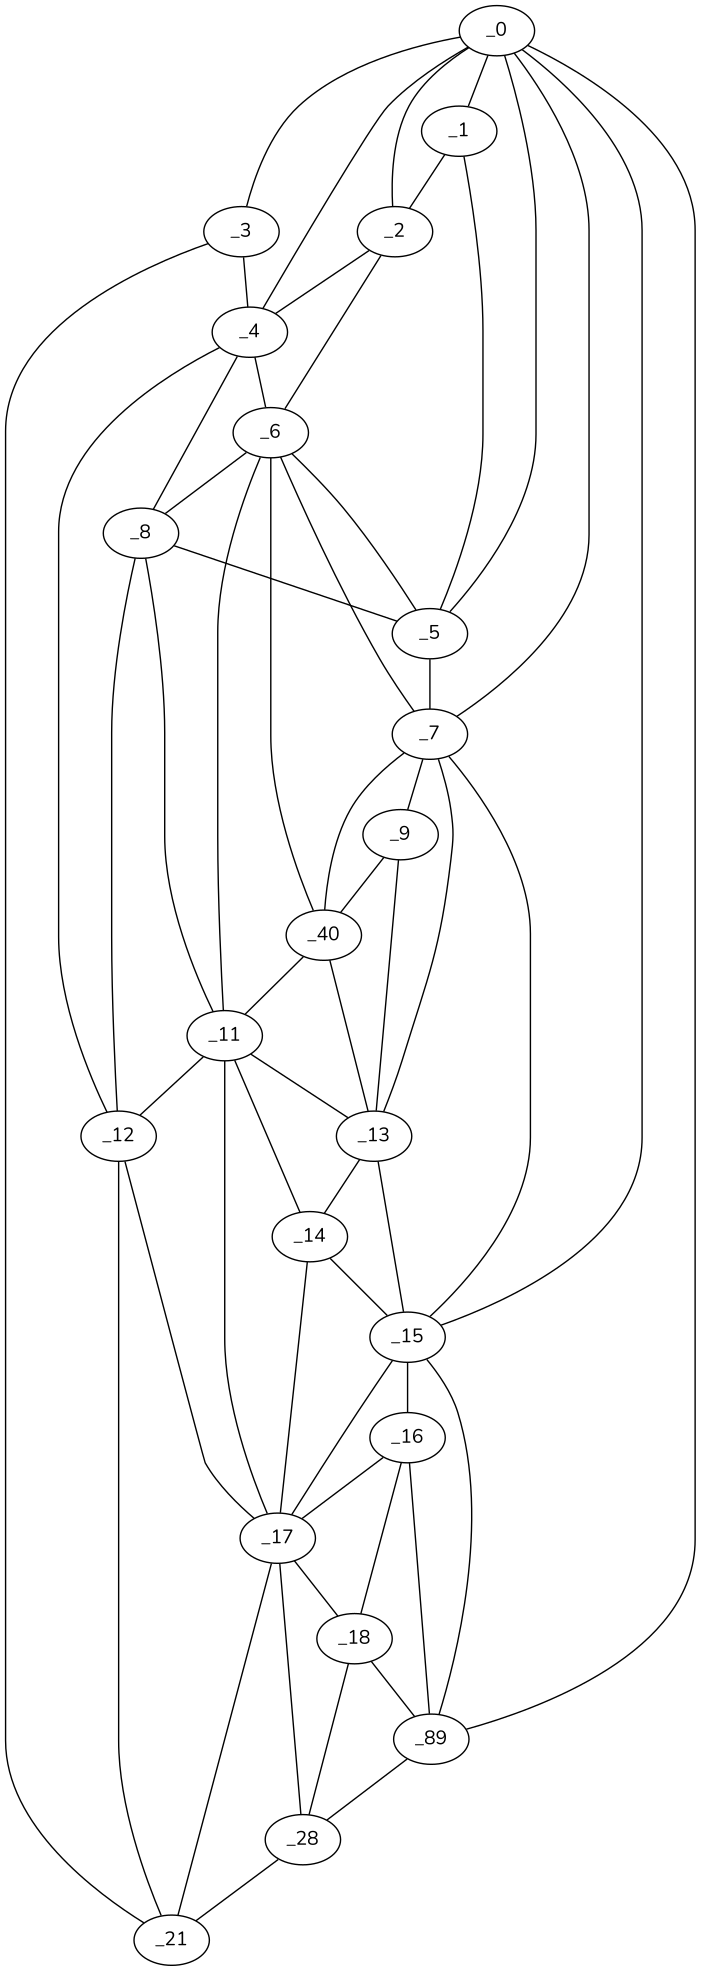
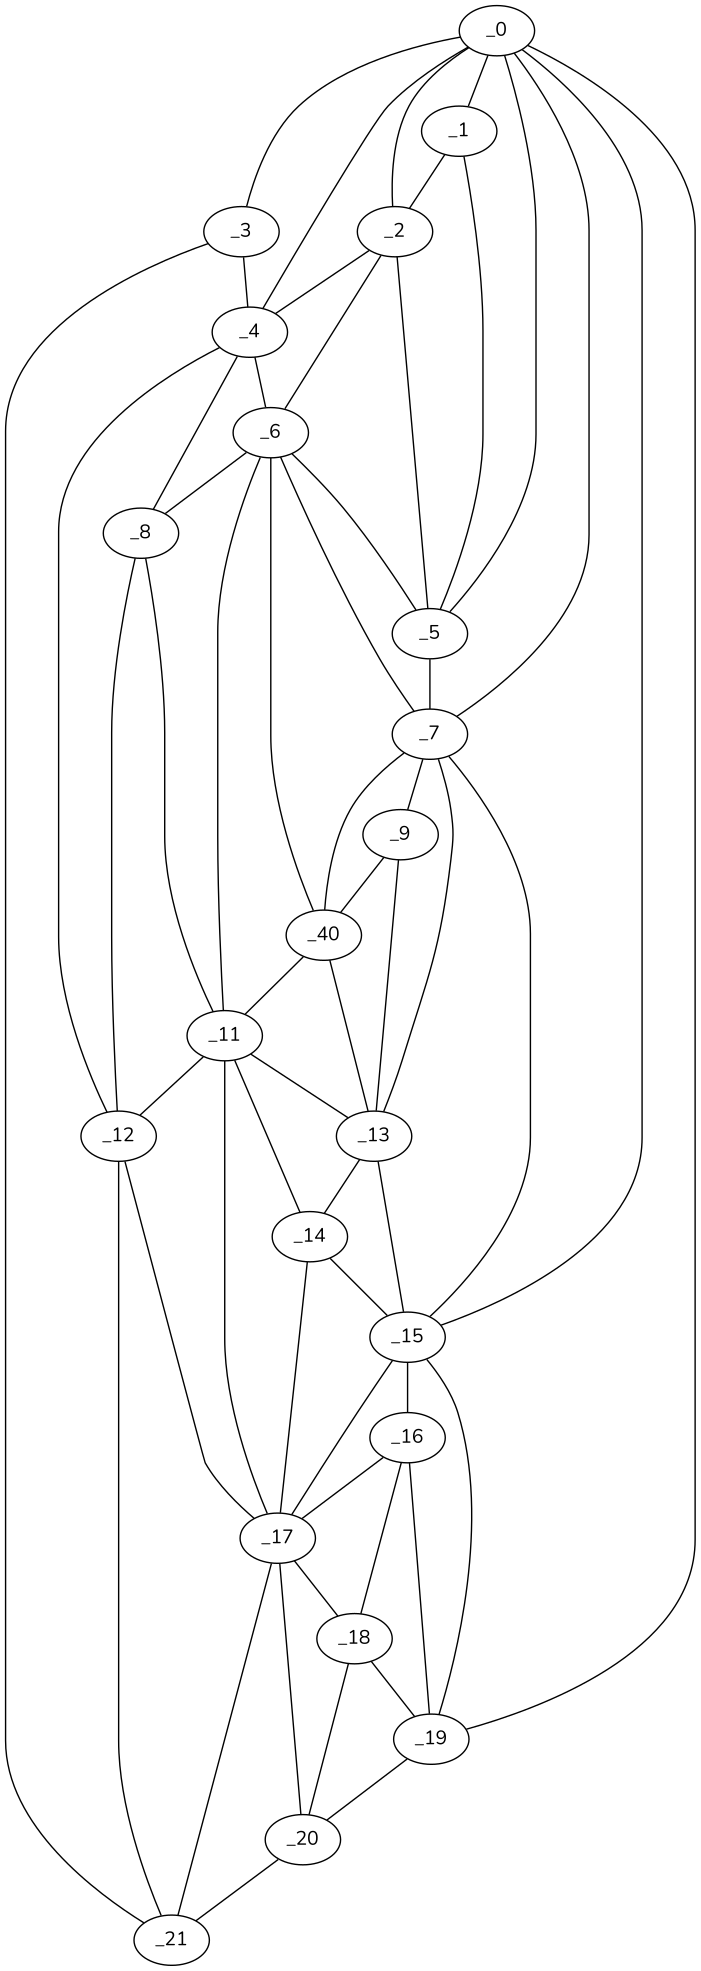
(286, 583) -> (412, 432)
(431, 1739) -> (431, 1739)
(303, 1840) -> (303, 1840)
